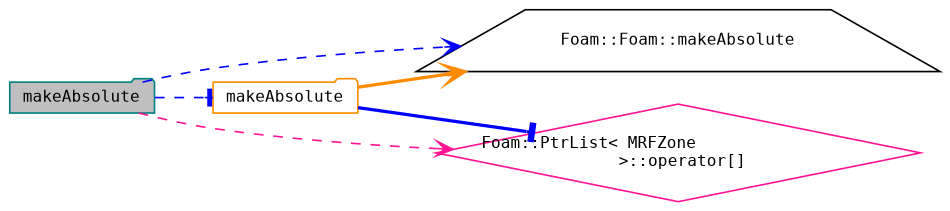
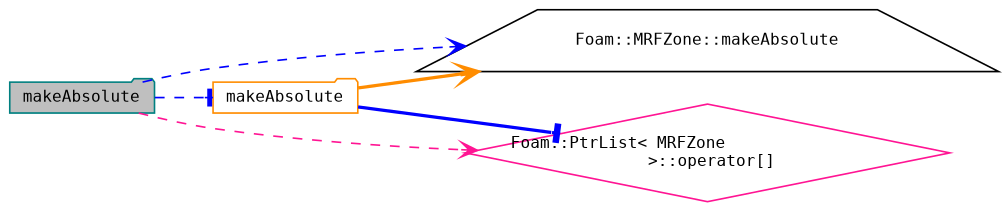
(678, 41) -> (707, 41)
